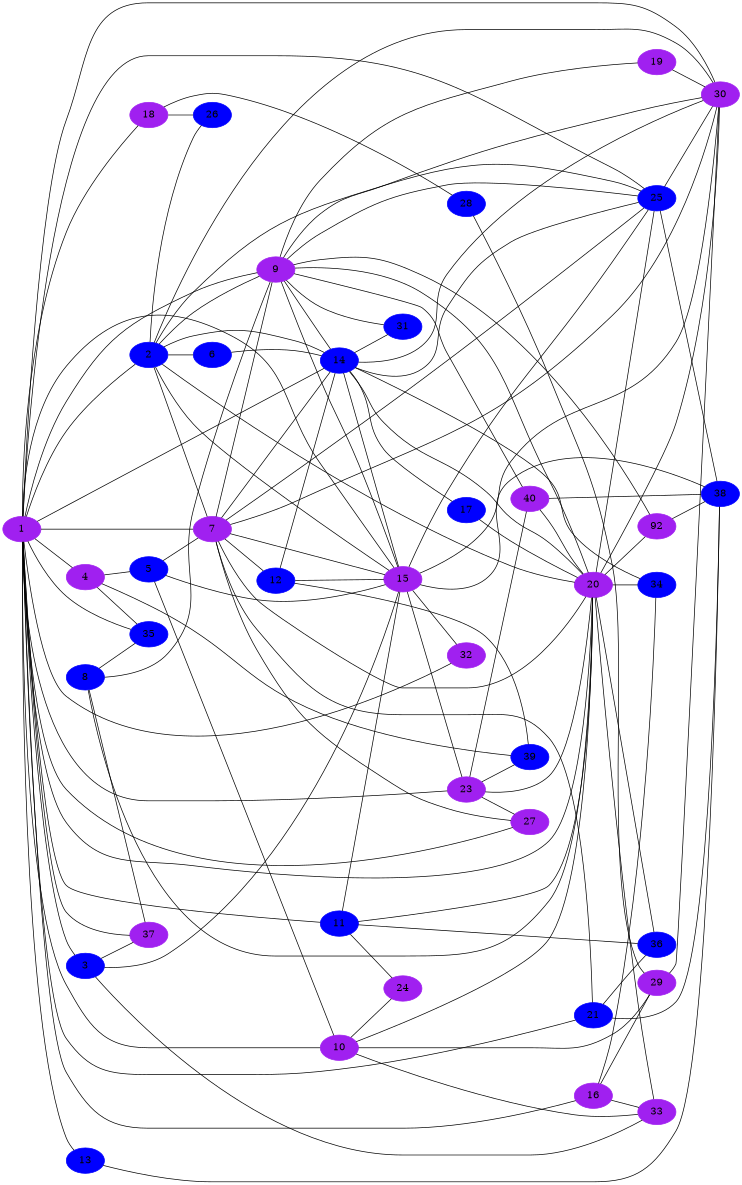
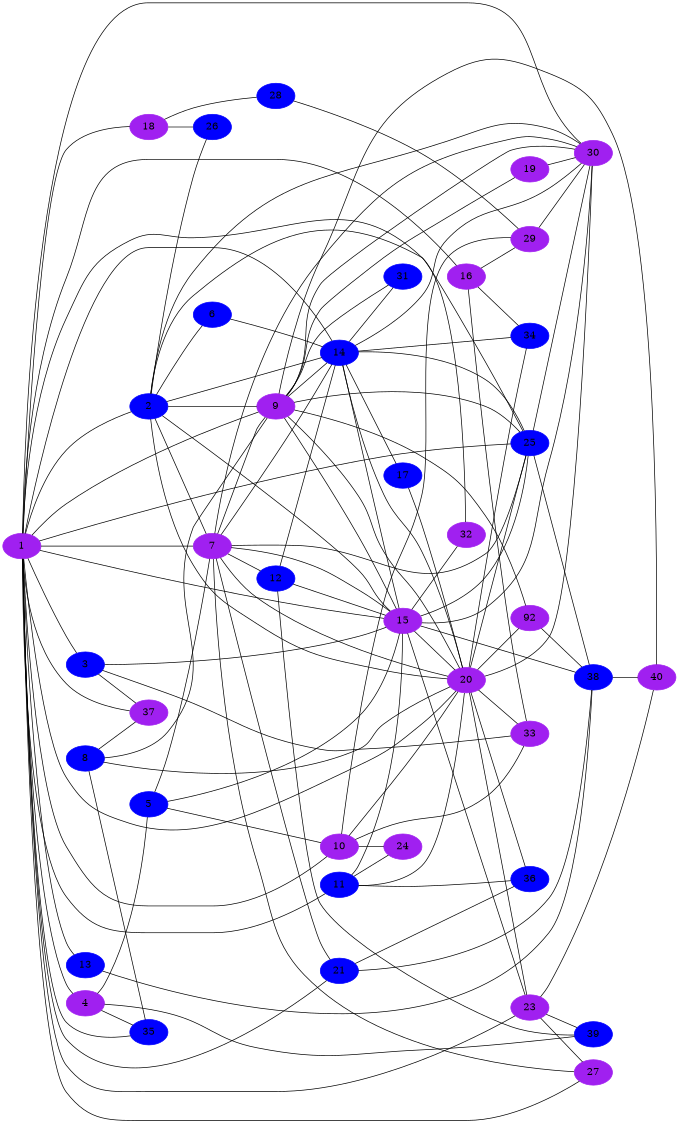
(562, 542) -> (435, 651)
